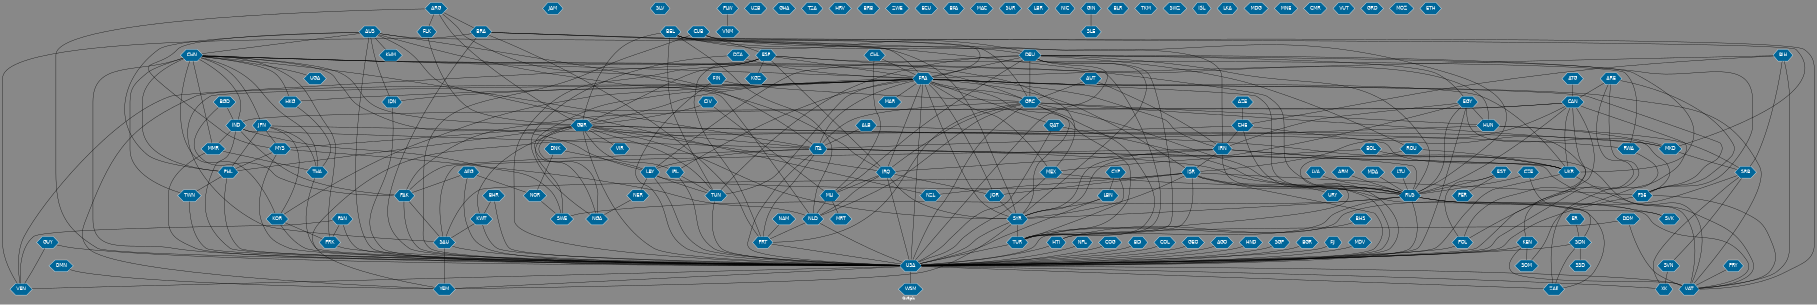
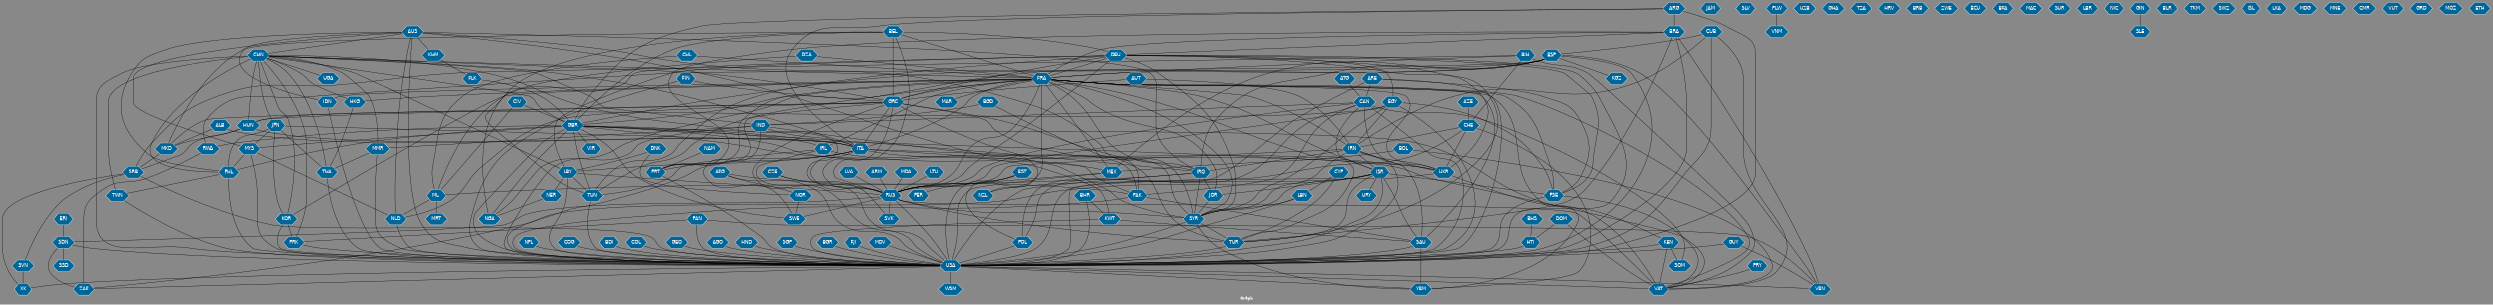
(431, 20) -> (458, 70)
(787, 107) -> none
(1054, 125) -> none
(1411, 149) -> none
none -> (967, 161)
(850, 196) -> none
(788, 231) -> none
(61, 266) -> none
